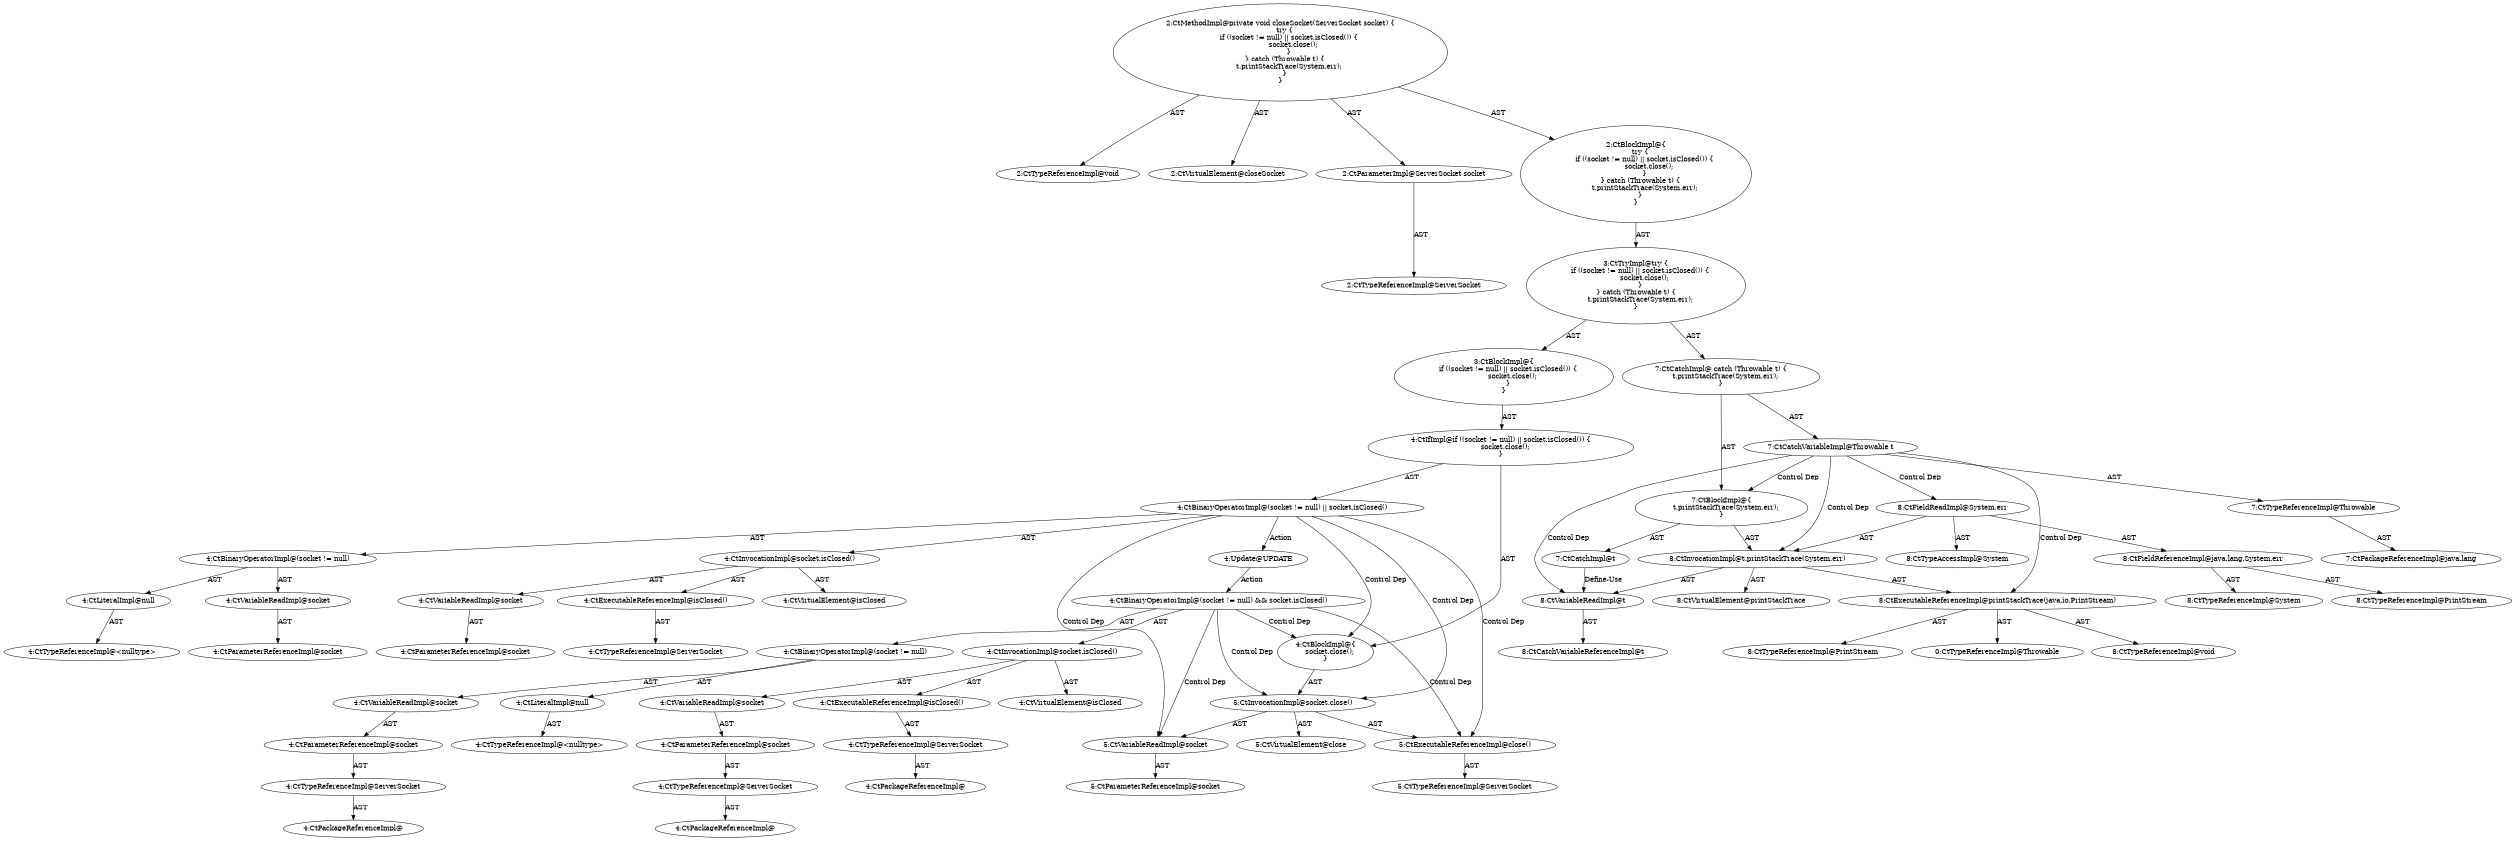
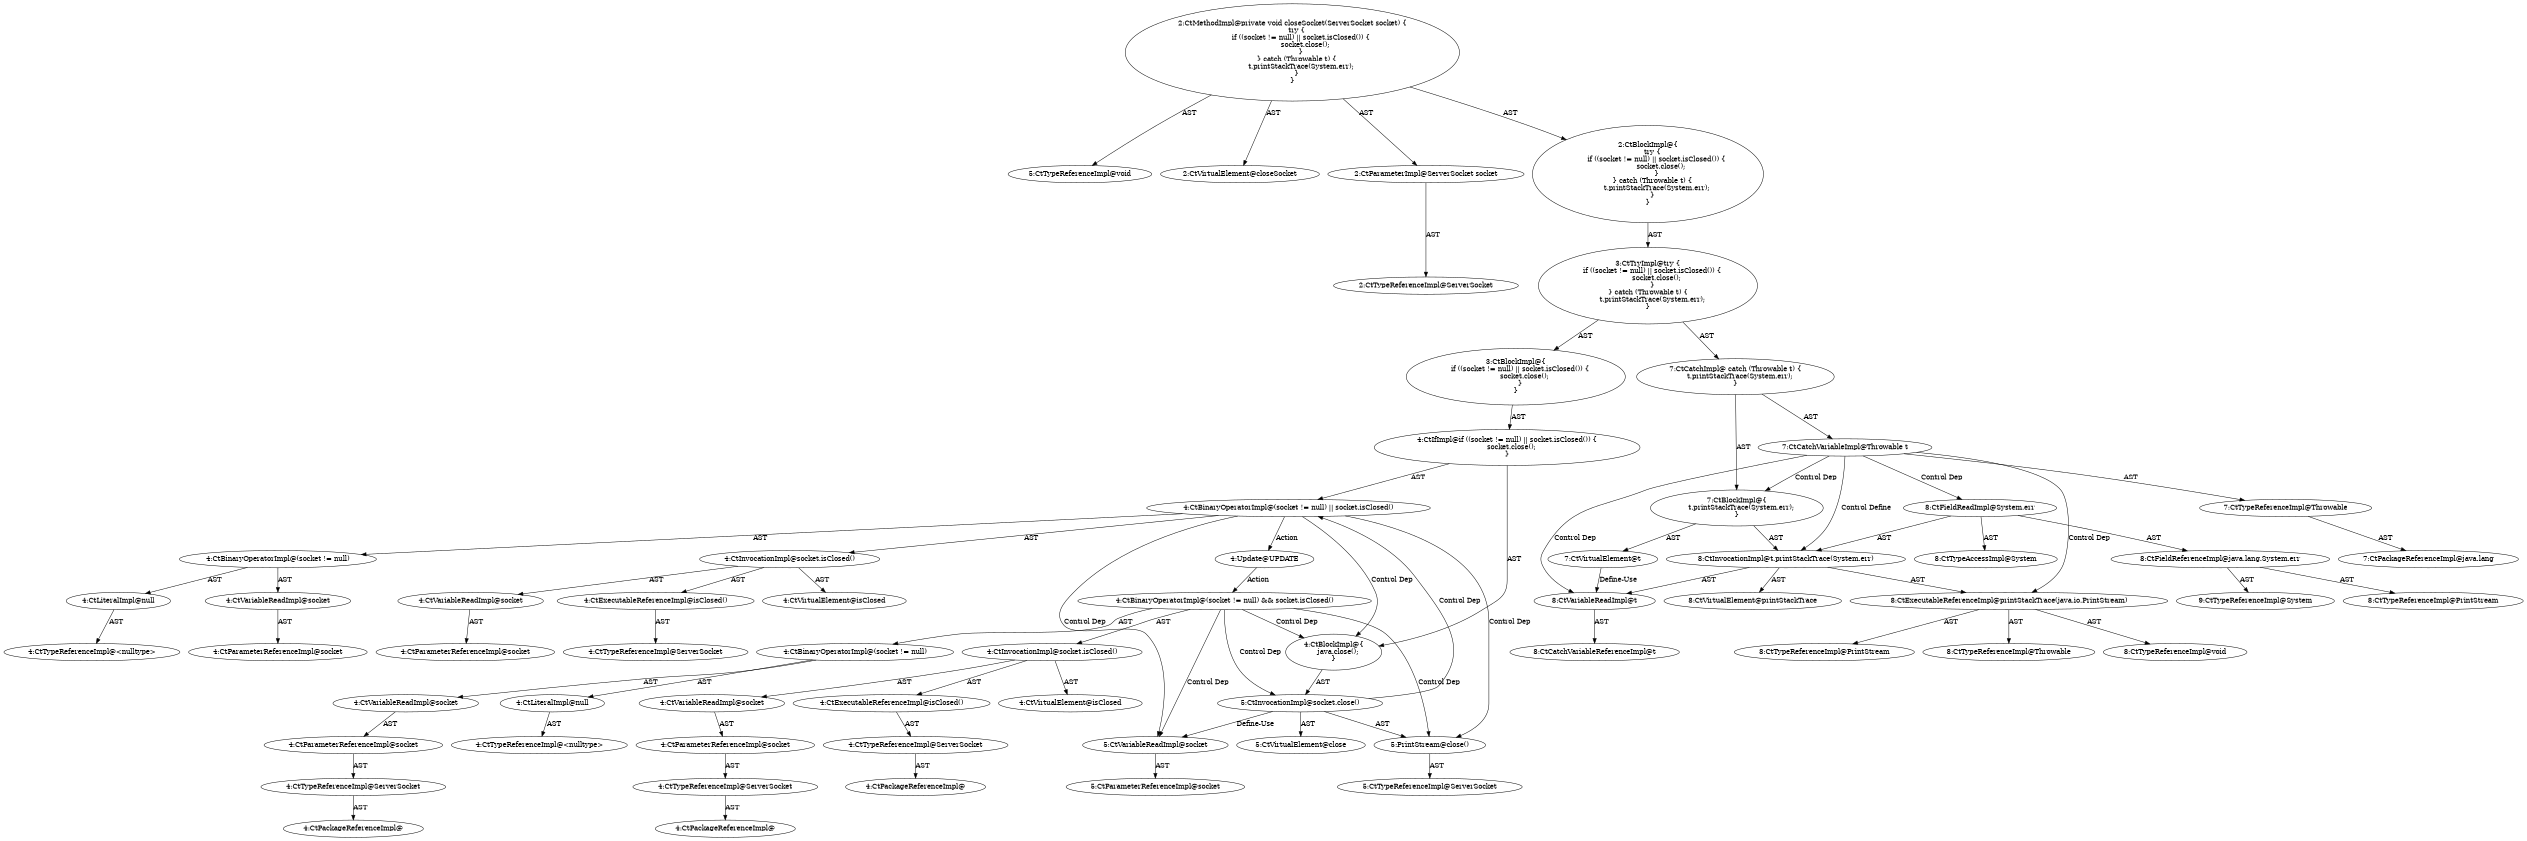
(1068, 174) -> (1080, 174)
(1848, 508) -> (1866, 508)
(1585, 559) -> (1603, 559)
(2244, 601) -> (2255, 601)
(1431, 607) -> (1440, 611)
(1326, 652) -> (1334, 652)
(1997, 652) -> (2009, 652)
(1240, 724) -> (1256, 724)
(1465, 745) -> (1430, 745)
